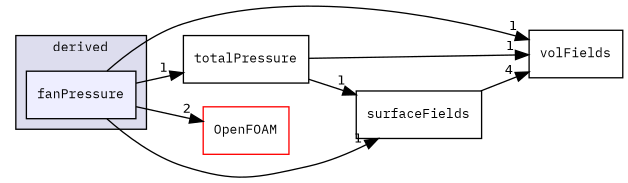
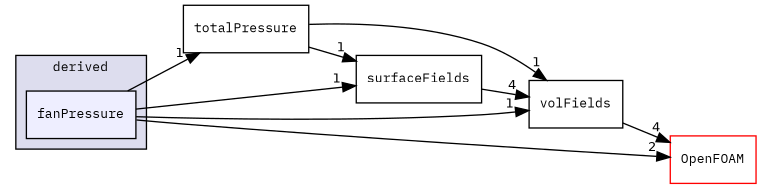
none -> (640, 130)
